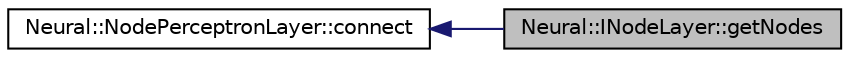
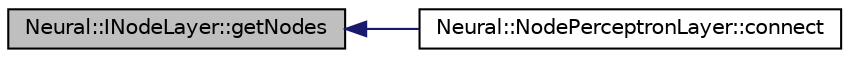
(477, 29) -> (393, 29)
